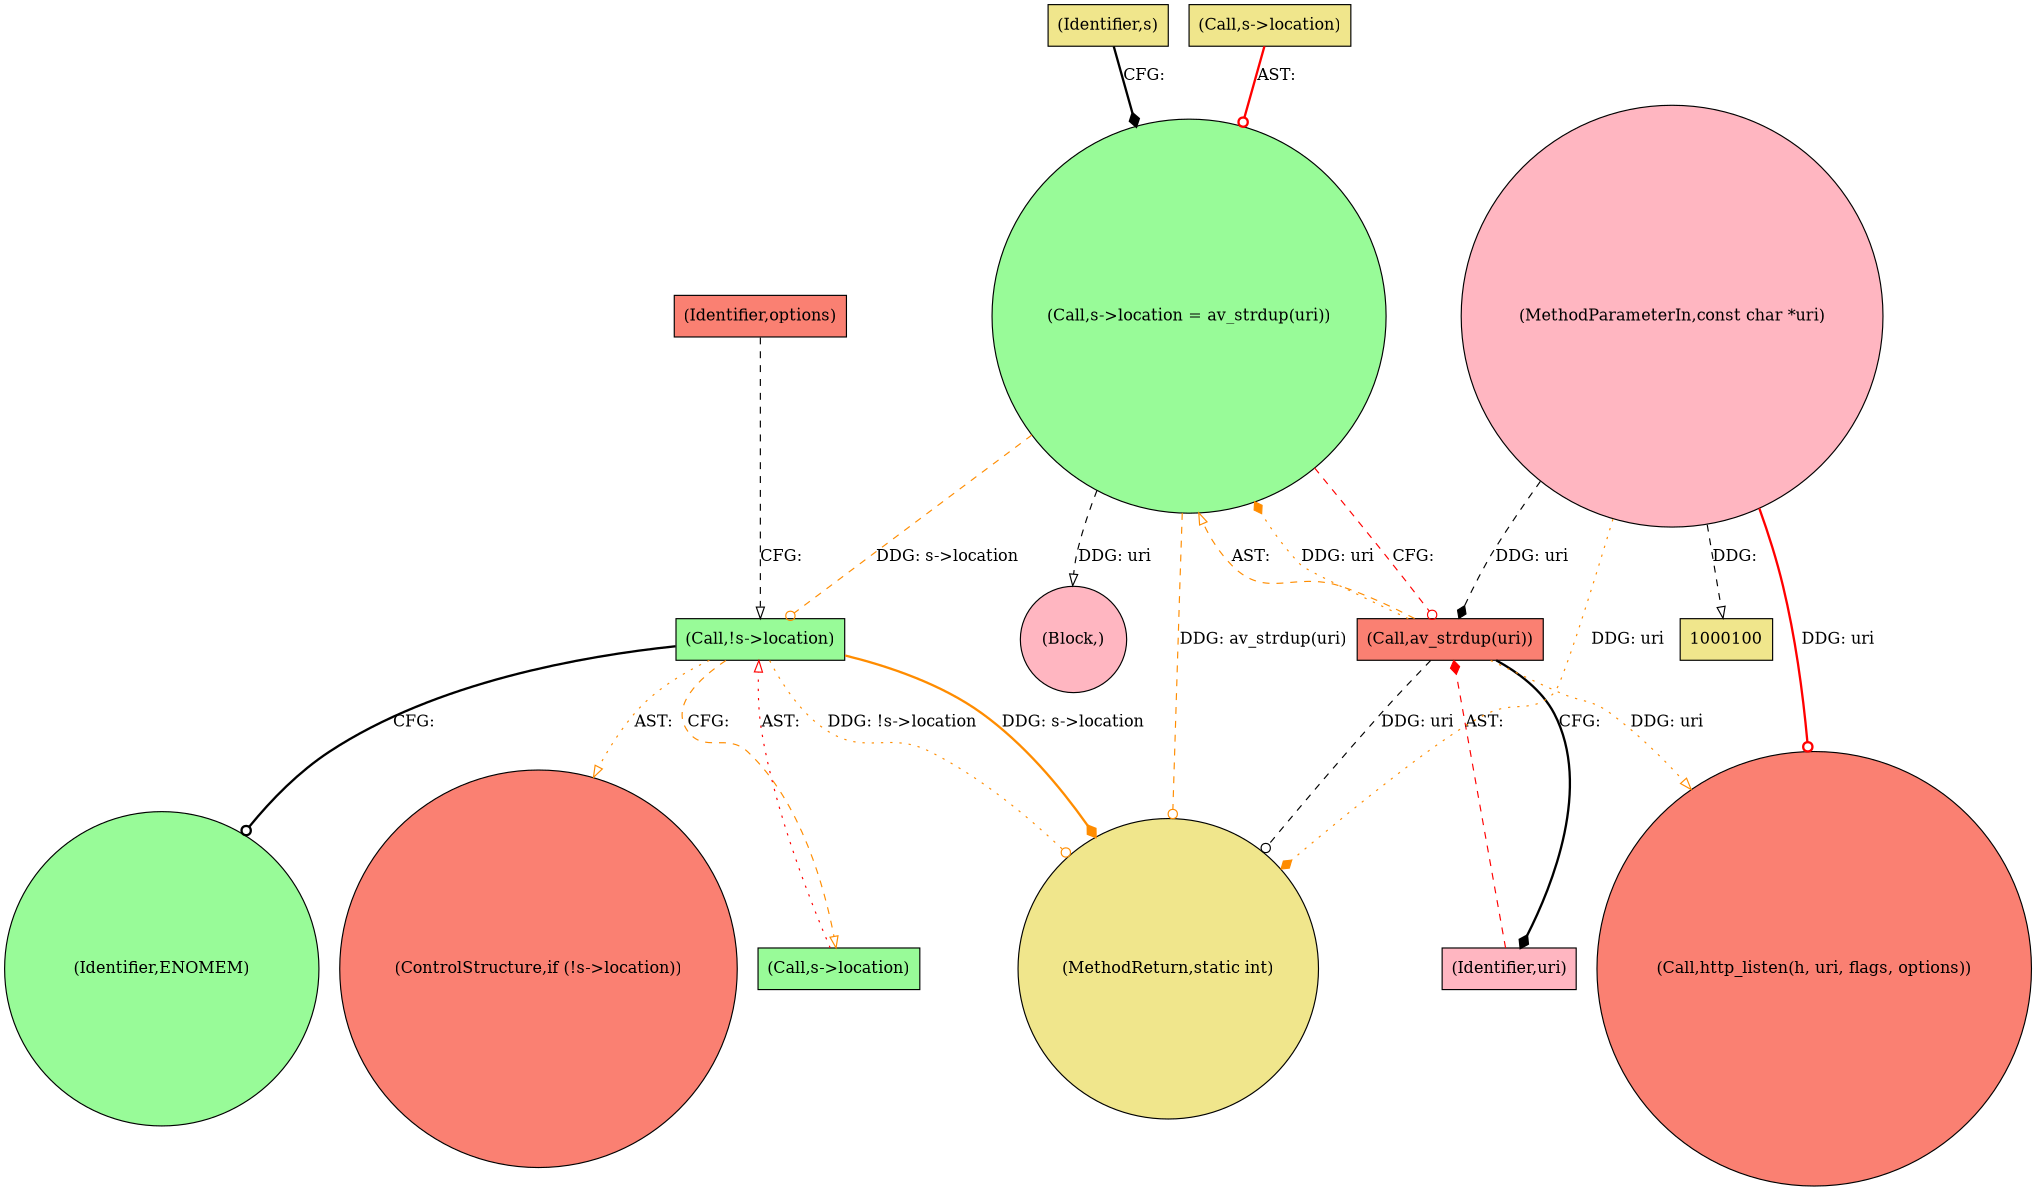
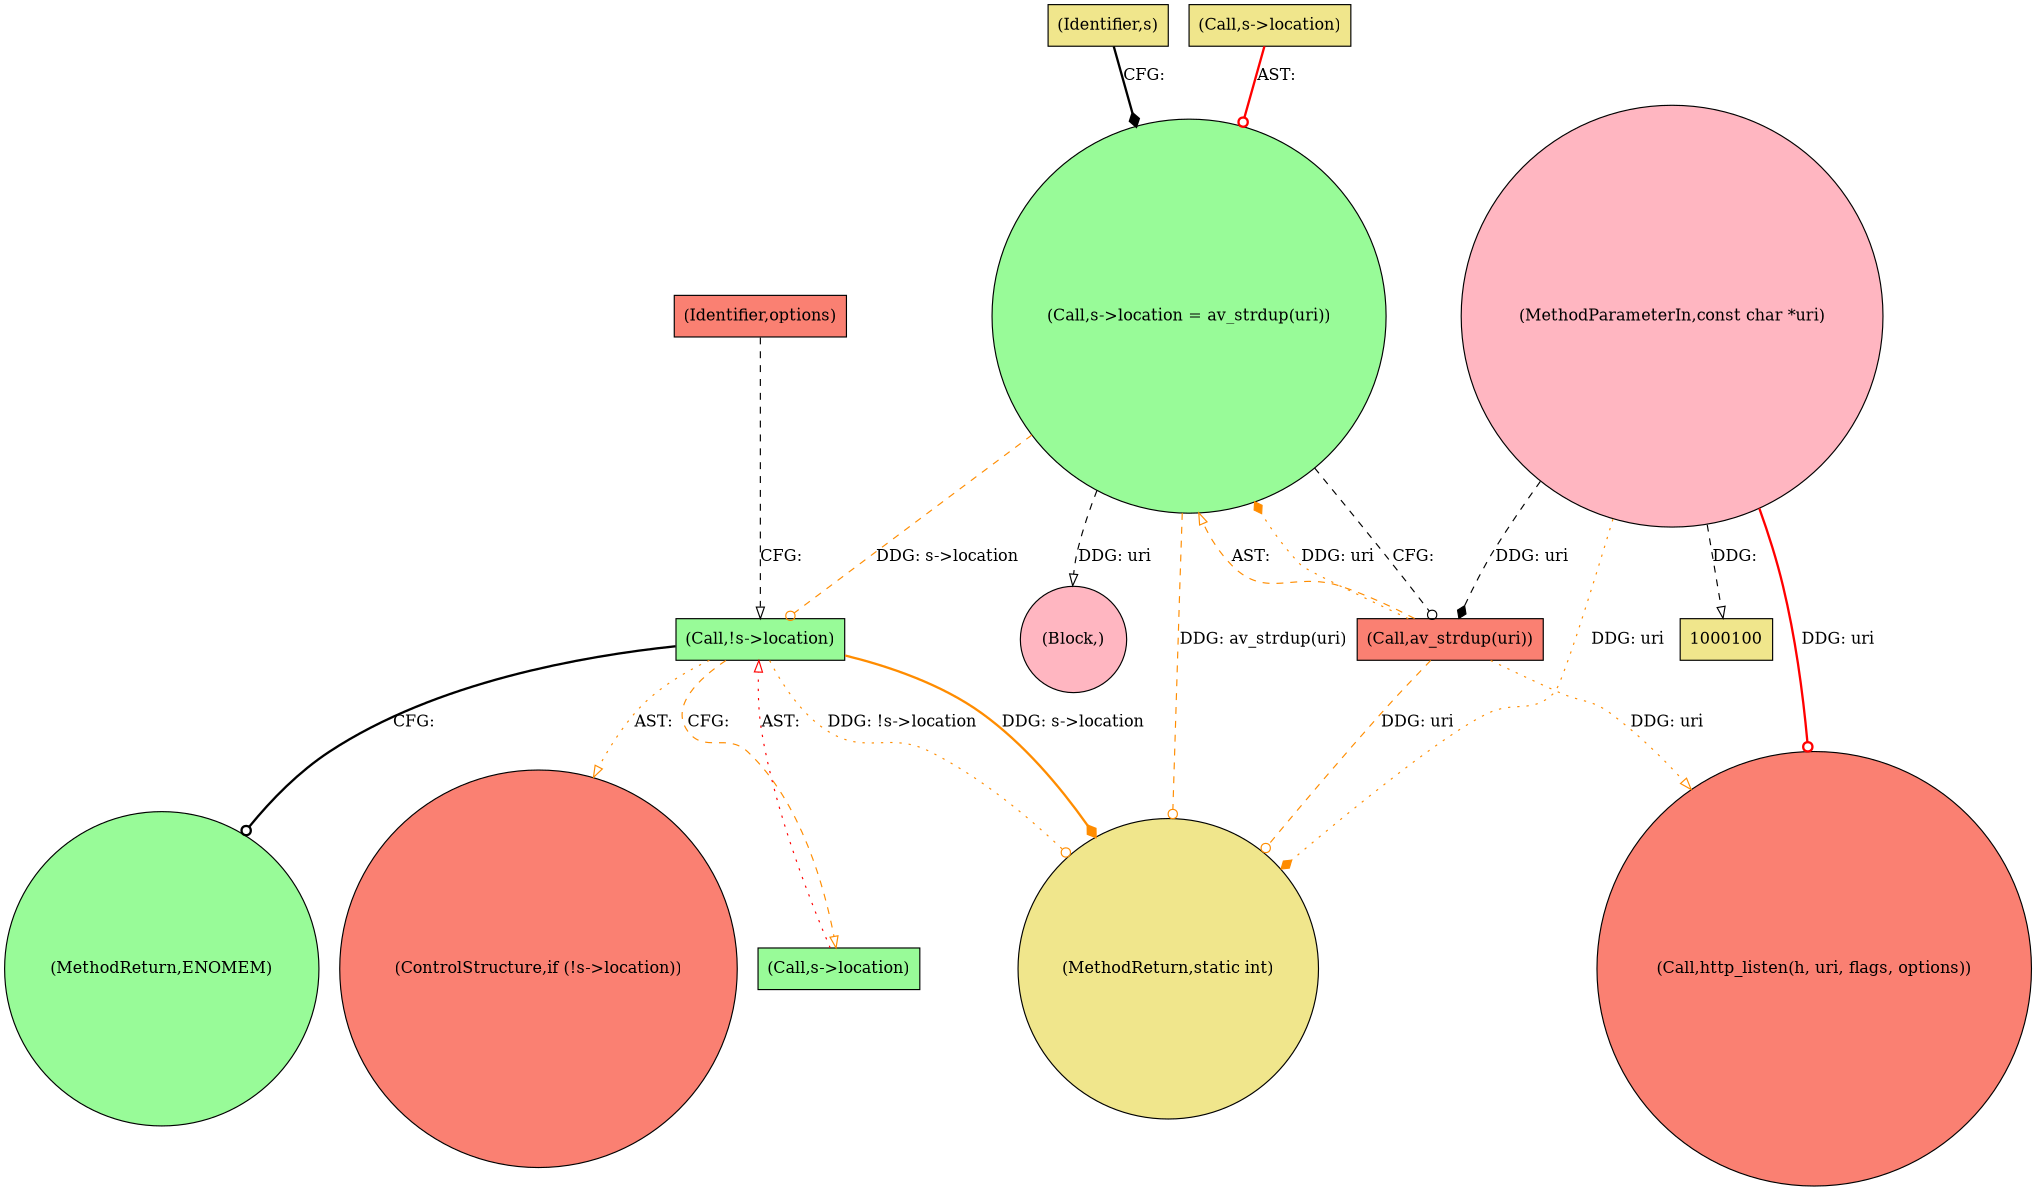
(1373, 539) -> (1373, 539)
(1348, 751) -> (1348, 751)
(162, 969) -> (162, 969)
(1509, 969) -> none
